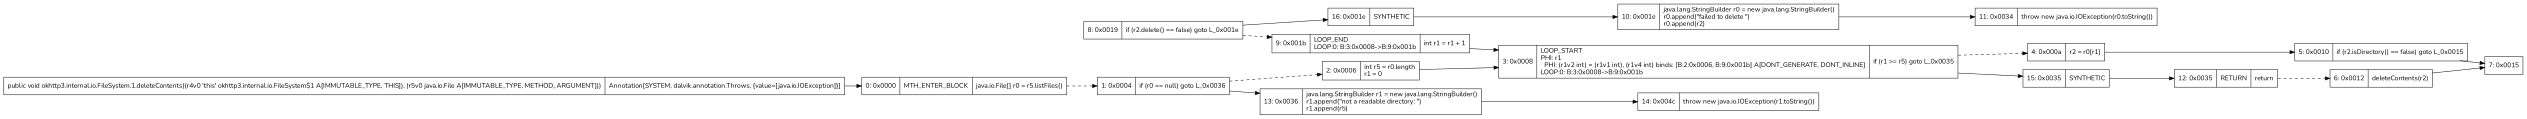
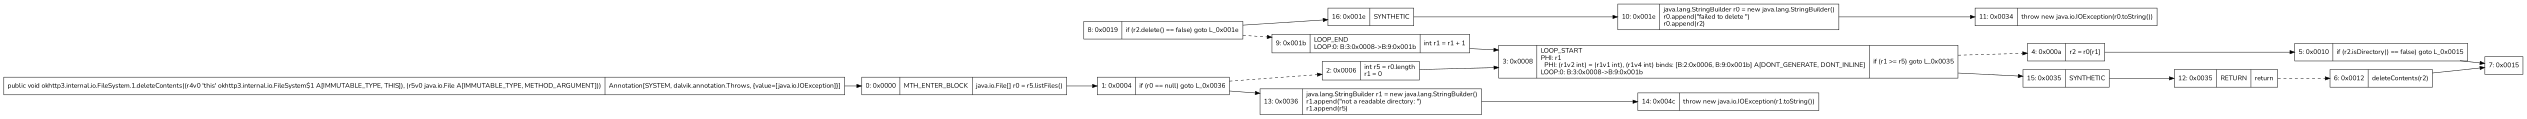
(1080, 86) -> (1080, 86)
